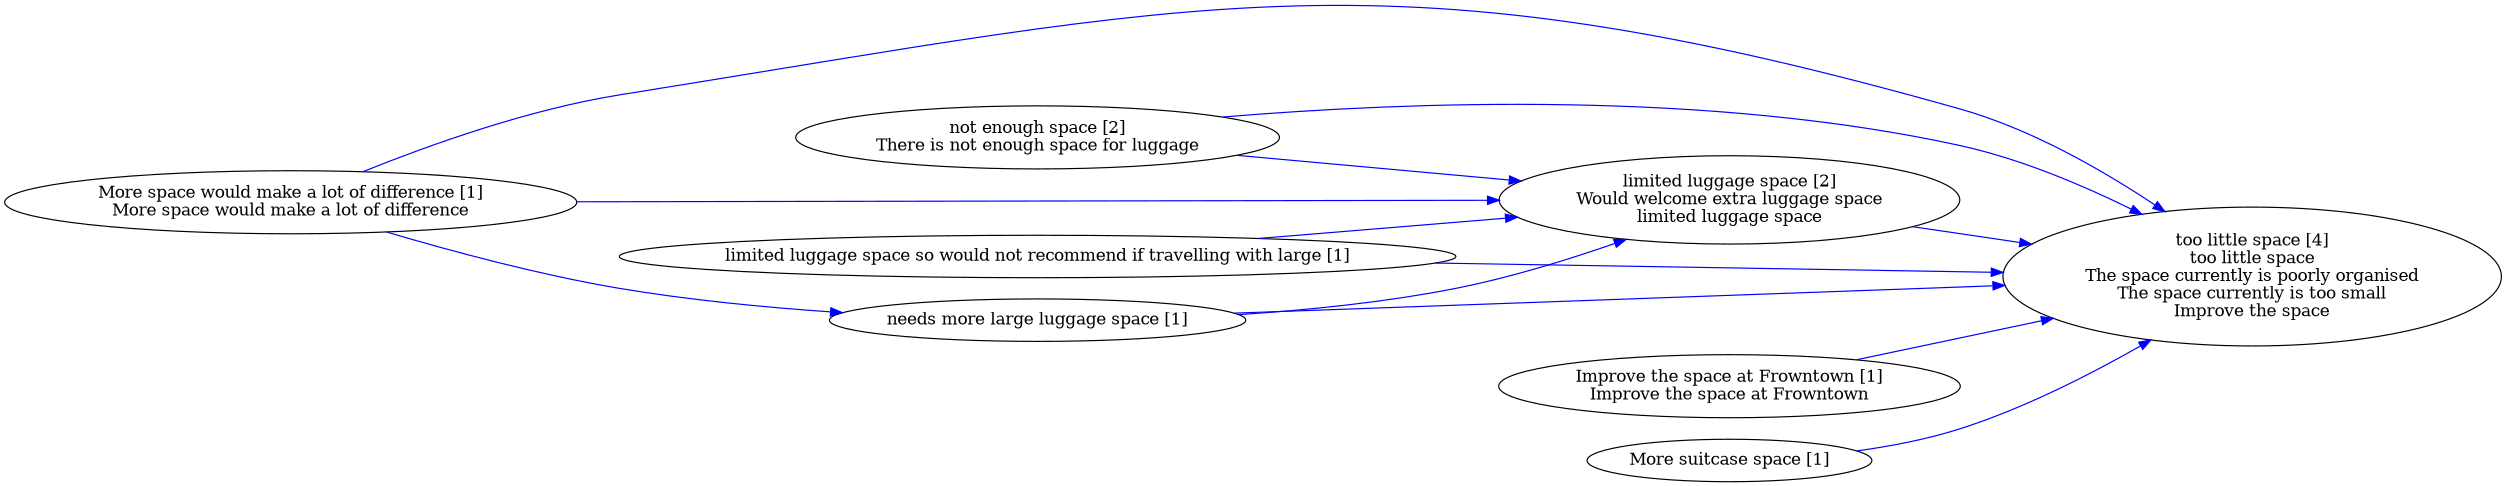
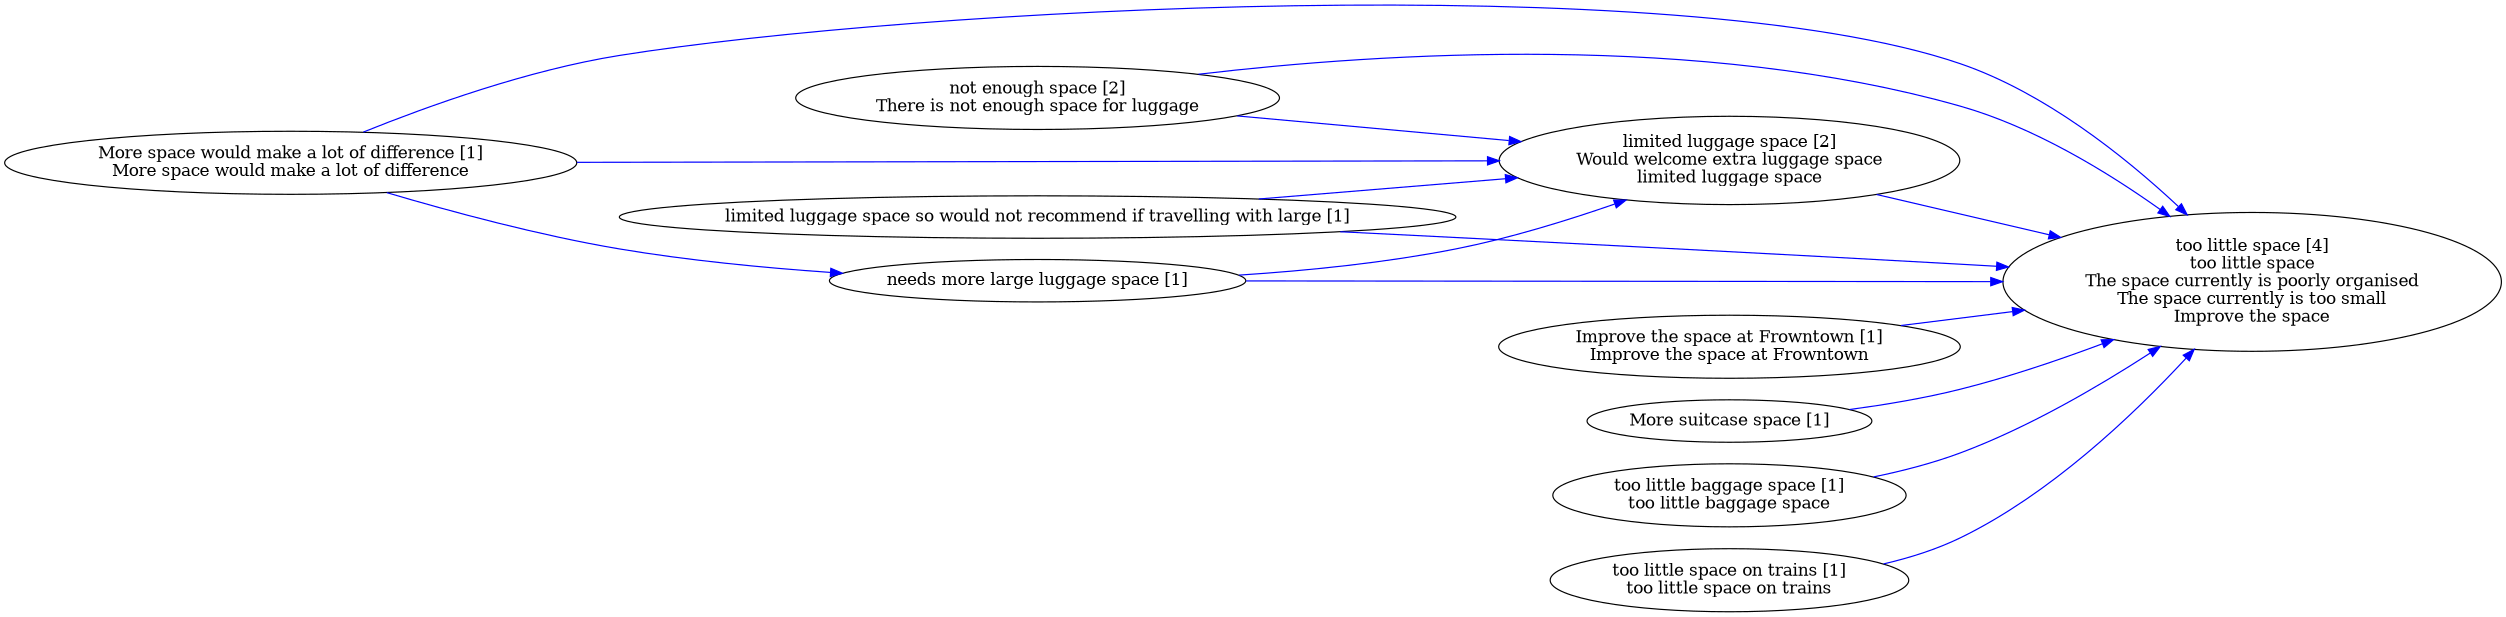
none -> (1729, 495)
none -> (1729, 580)
